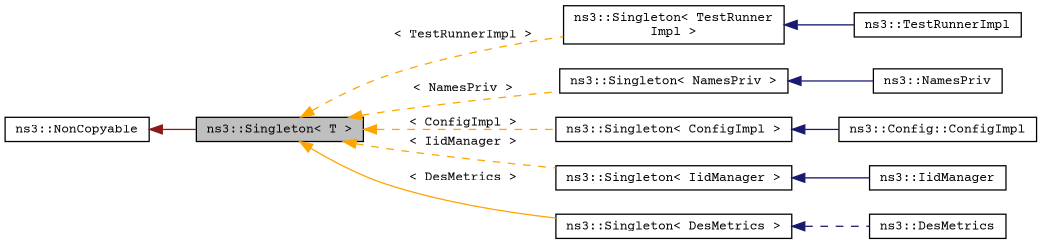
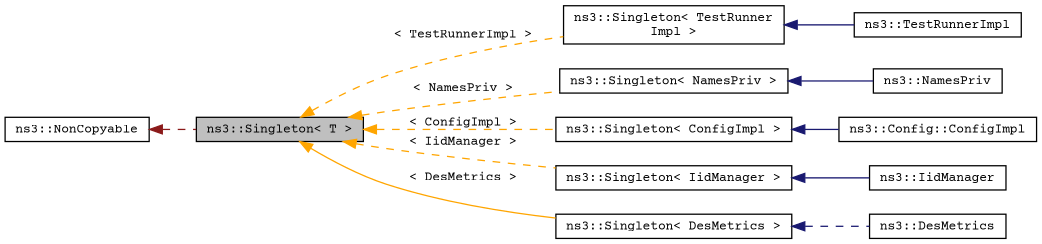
(179, 129) -> (179, 129)
